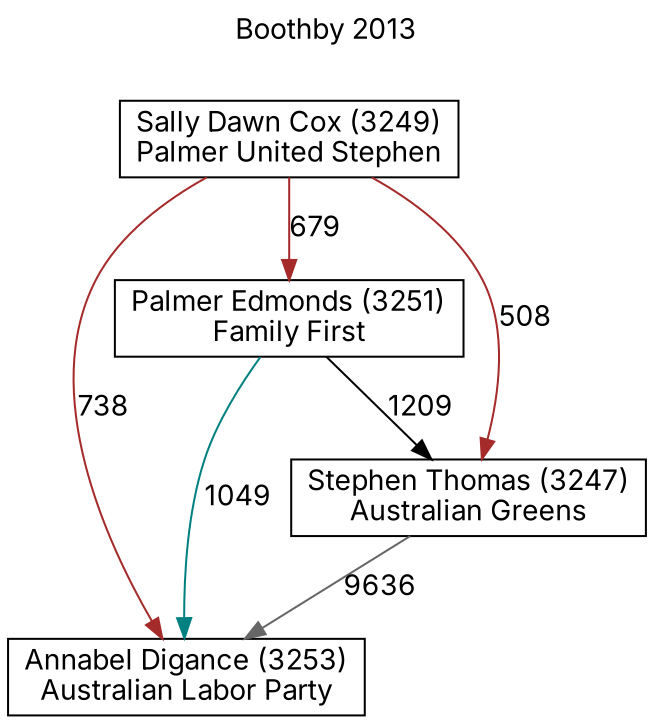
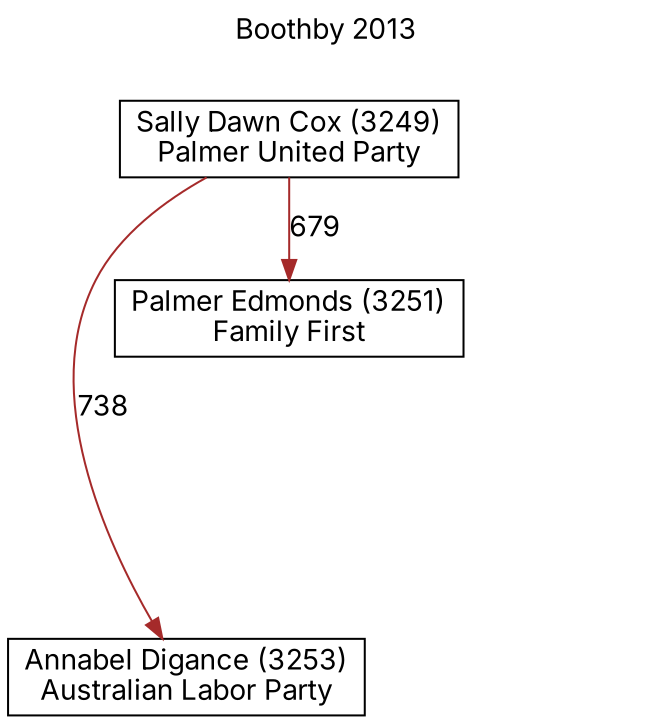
(289, 139) -> (289, 139)
(199, 480) -> none
(469, 498) -> none
